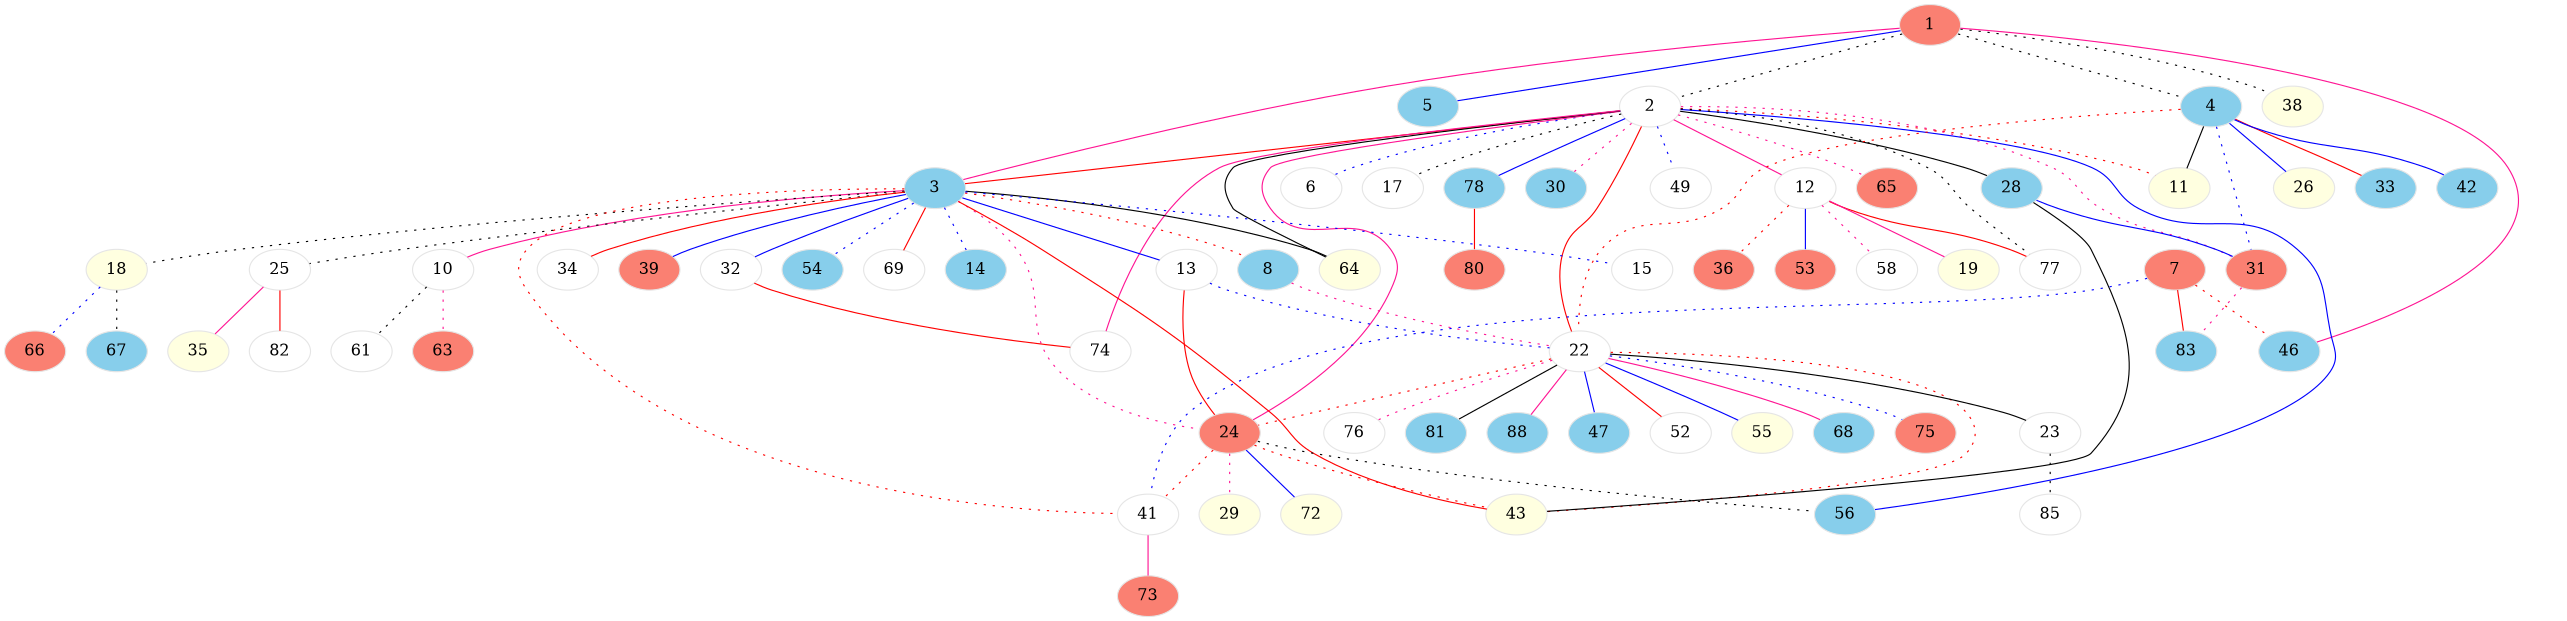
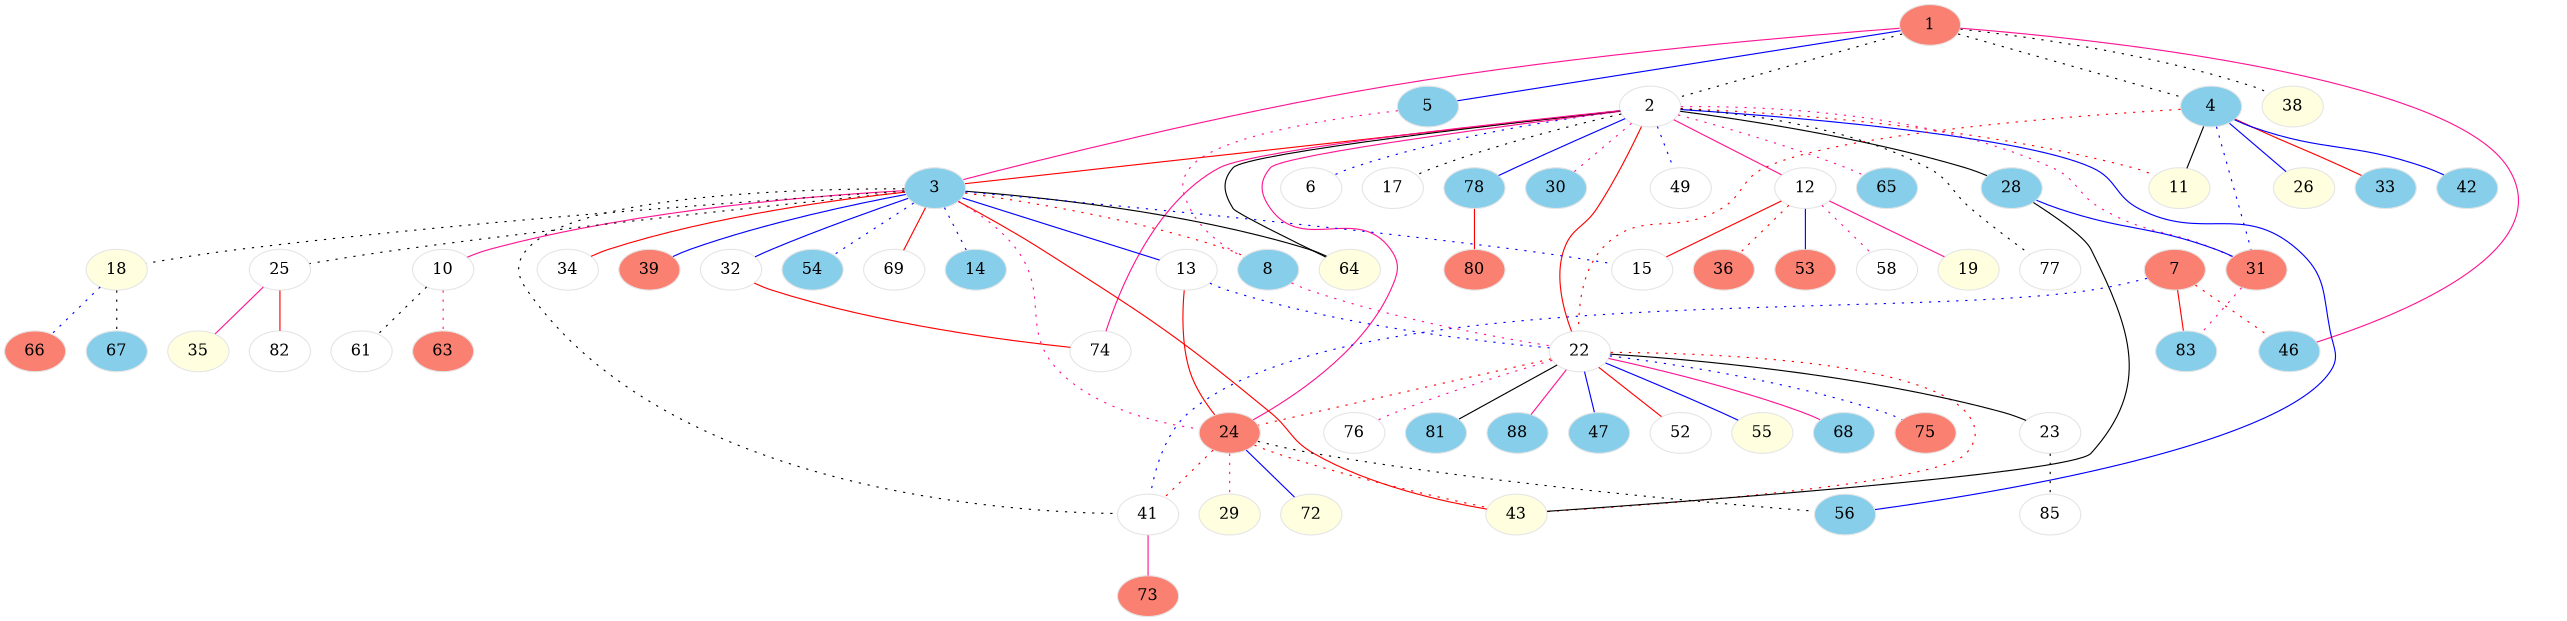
none -> (1234, 143)
(1887, 188) -> (1887, 188)
(1928, 229) -> (1724, 229)
(604, 368) -> (604, 368)
